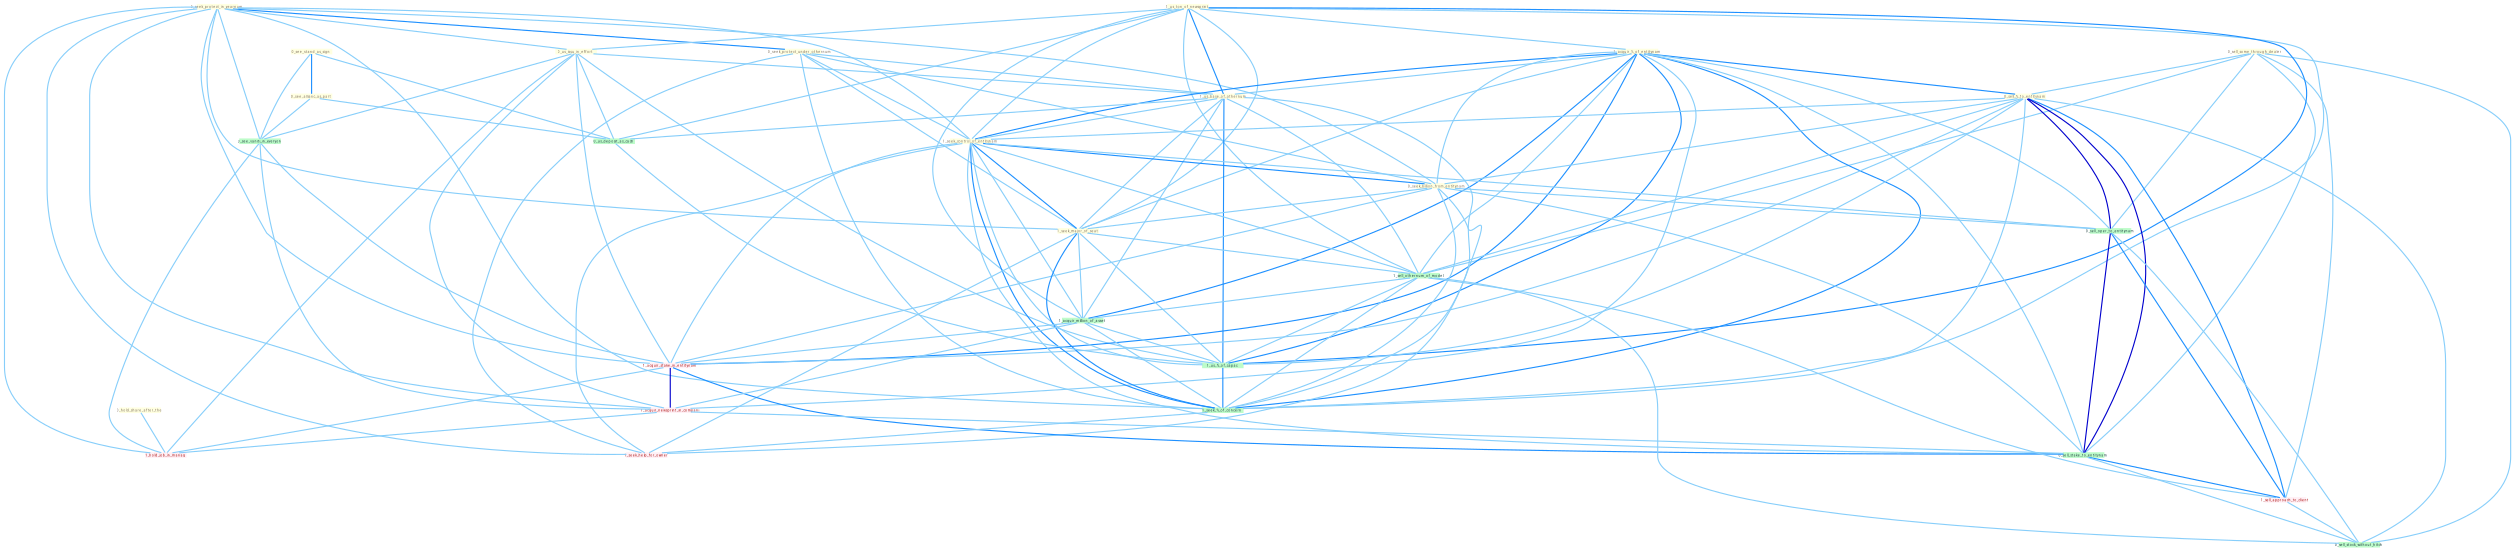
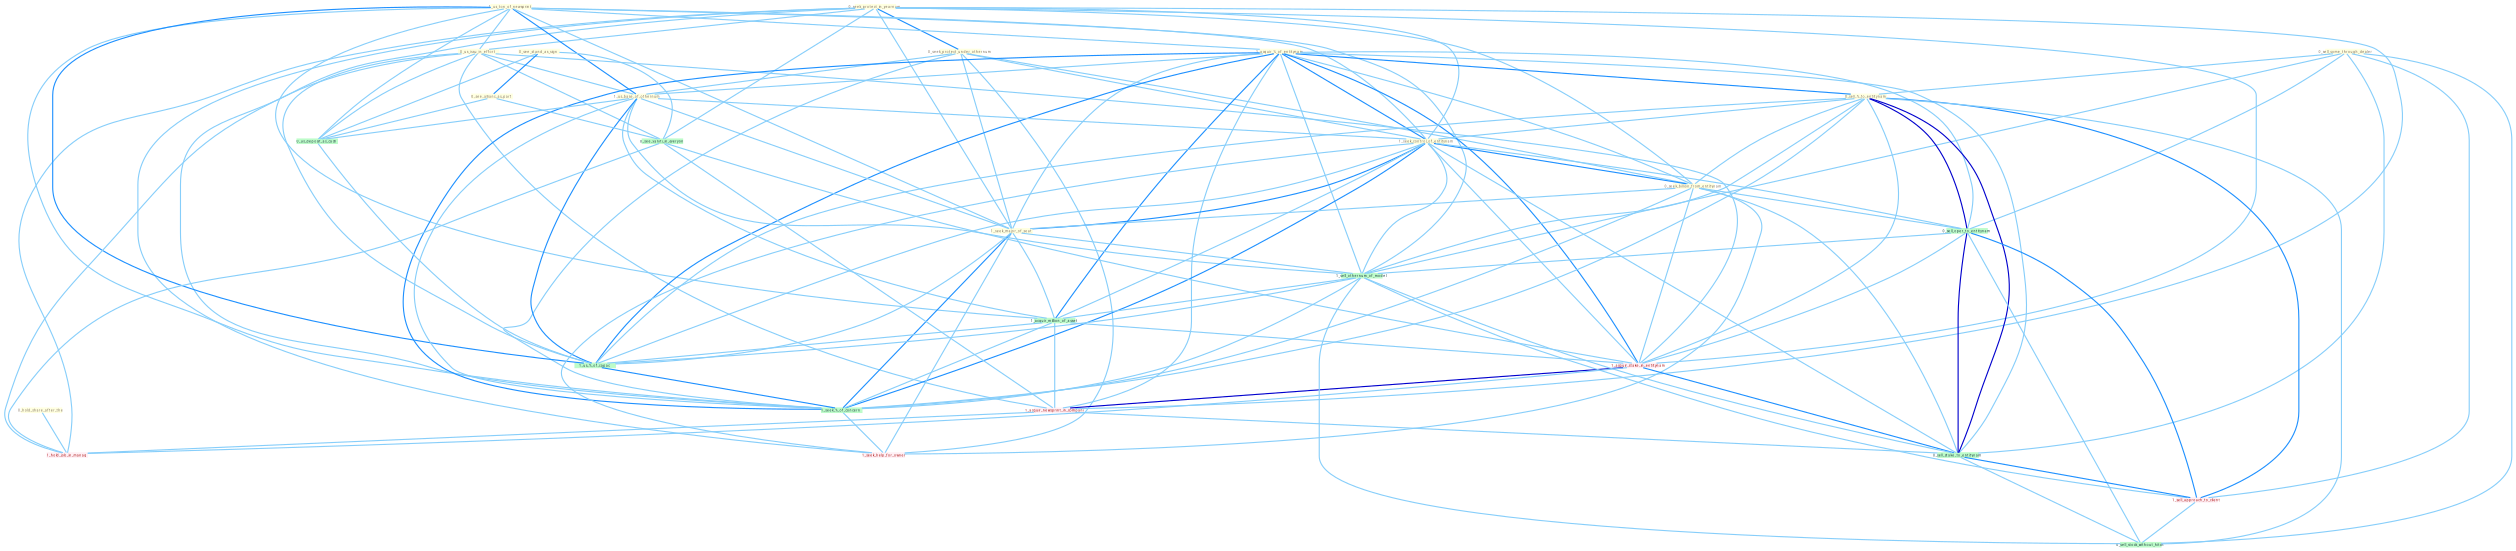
none -> (1664, 253)
none -> (1809, 310)
none -> (1683, 389)
